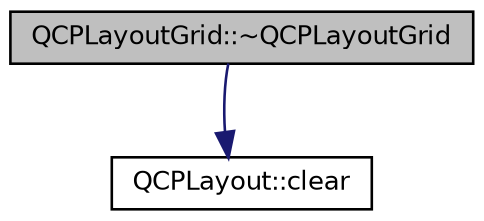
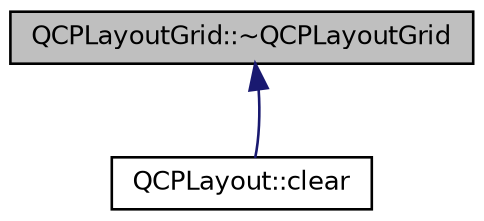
(225, 98) -> (259, 124)
